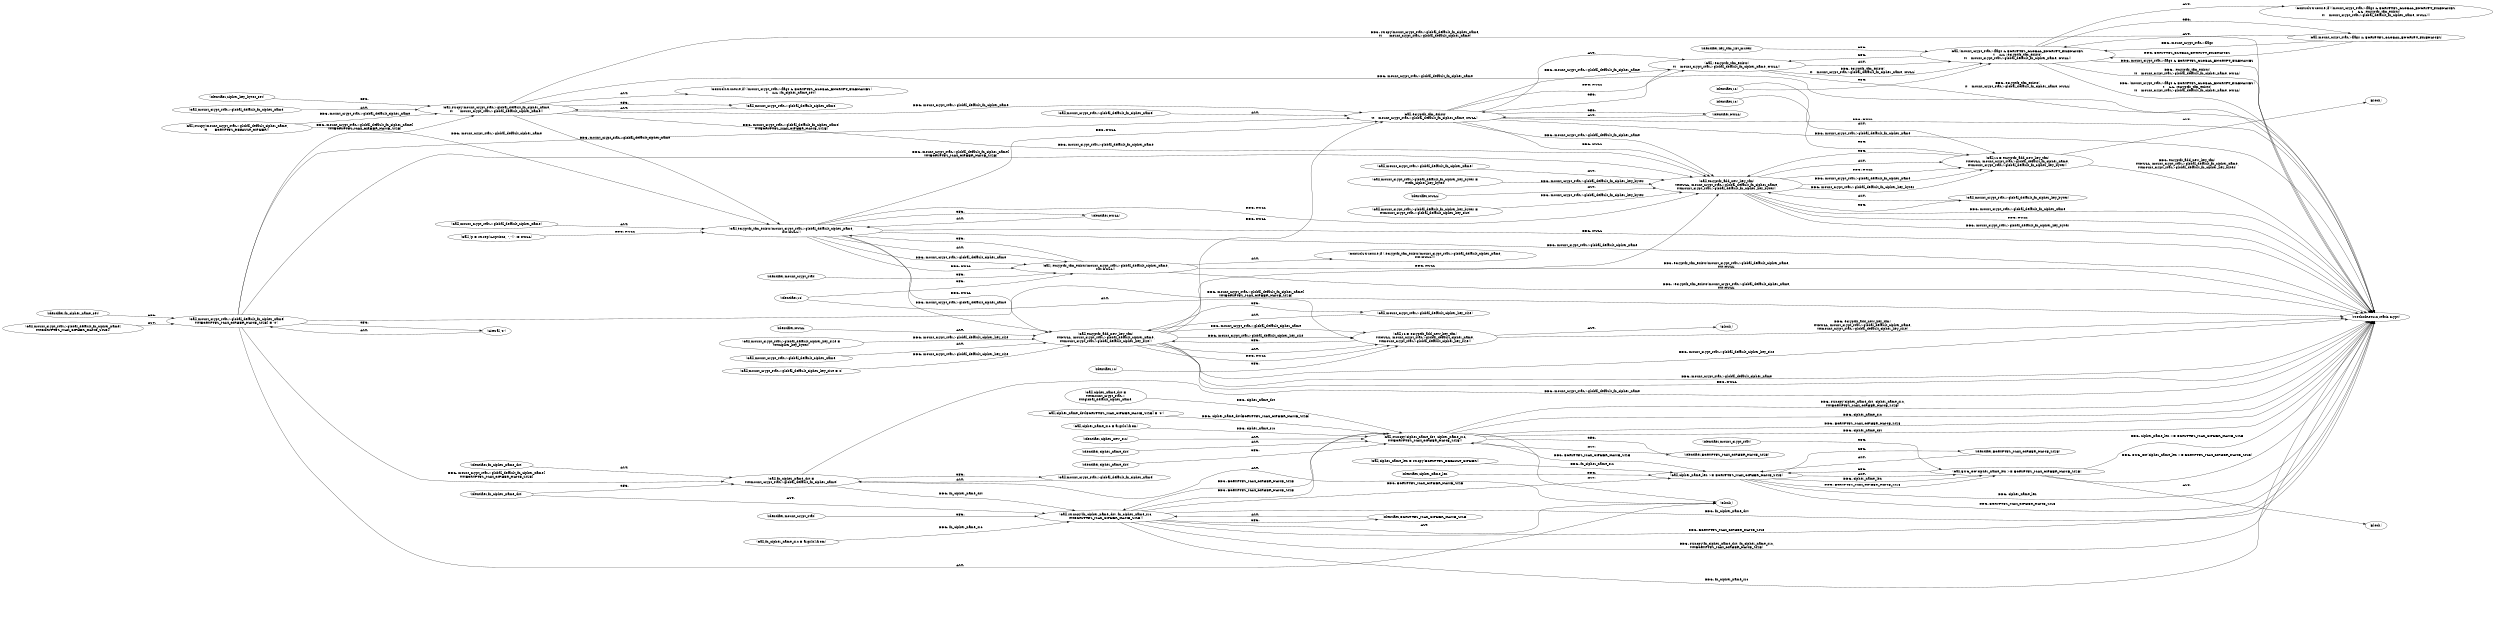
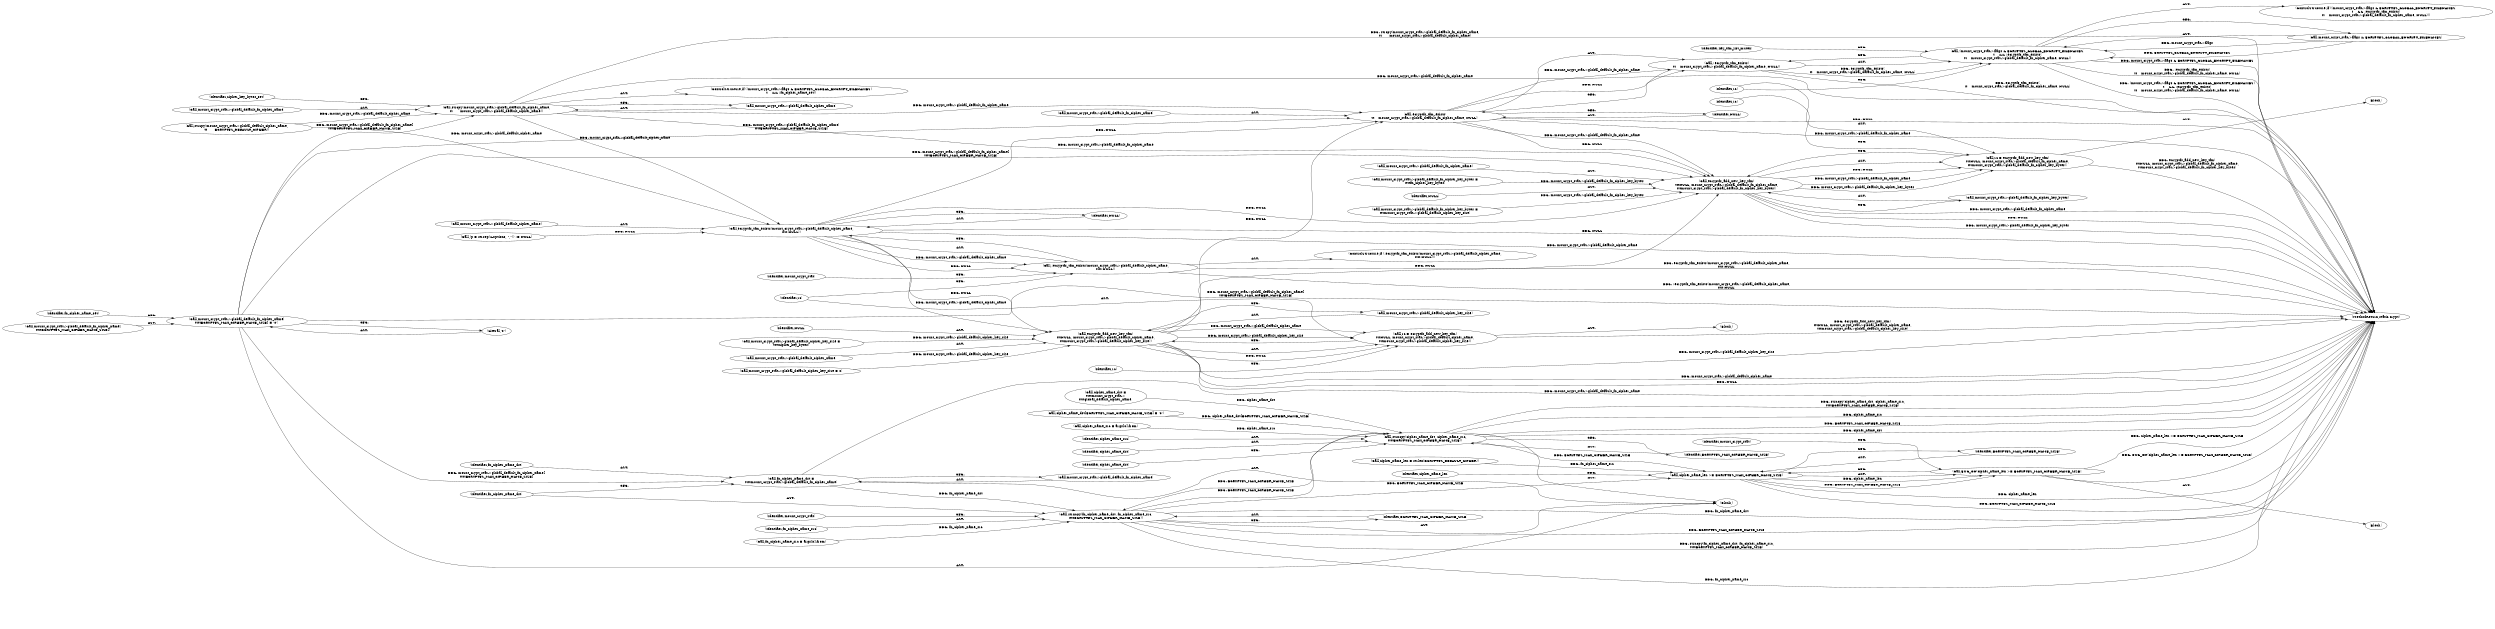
(1106, 439) -> (1106, 439)
(1425, 461) -> (1425, 461)
none -> (791, 529)
